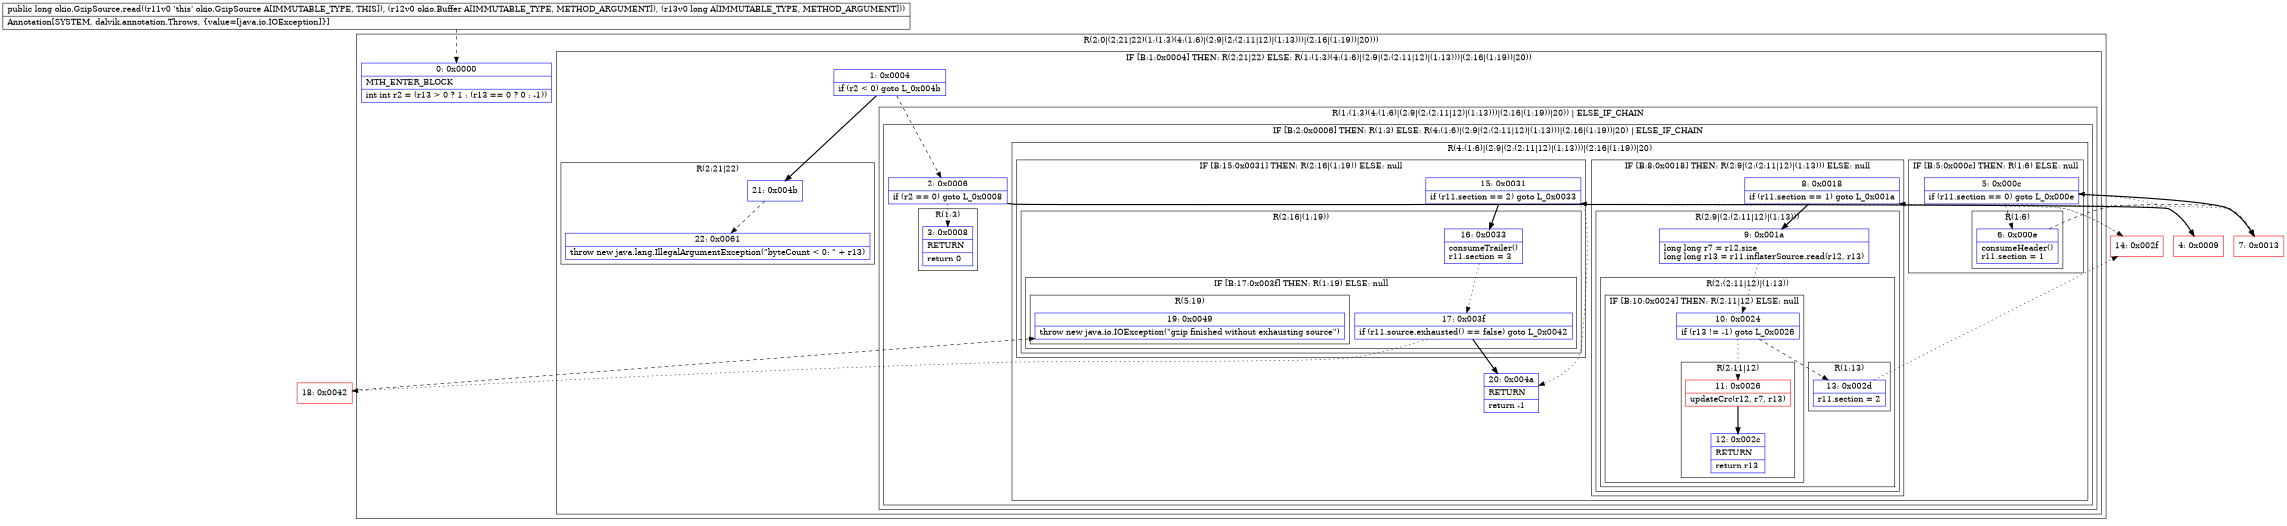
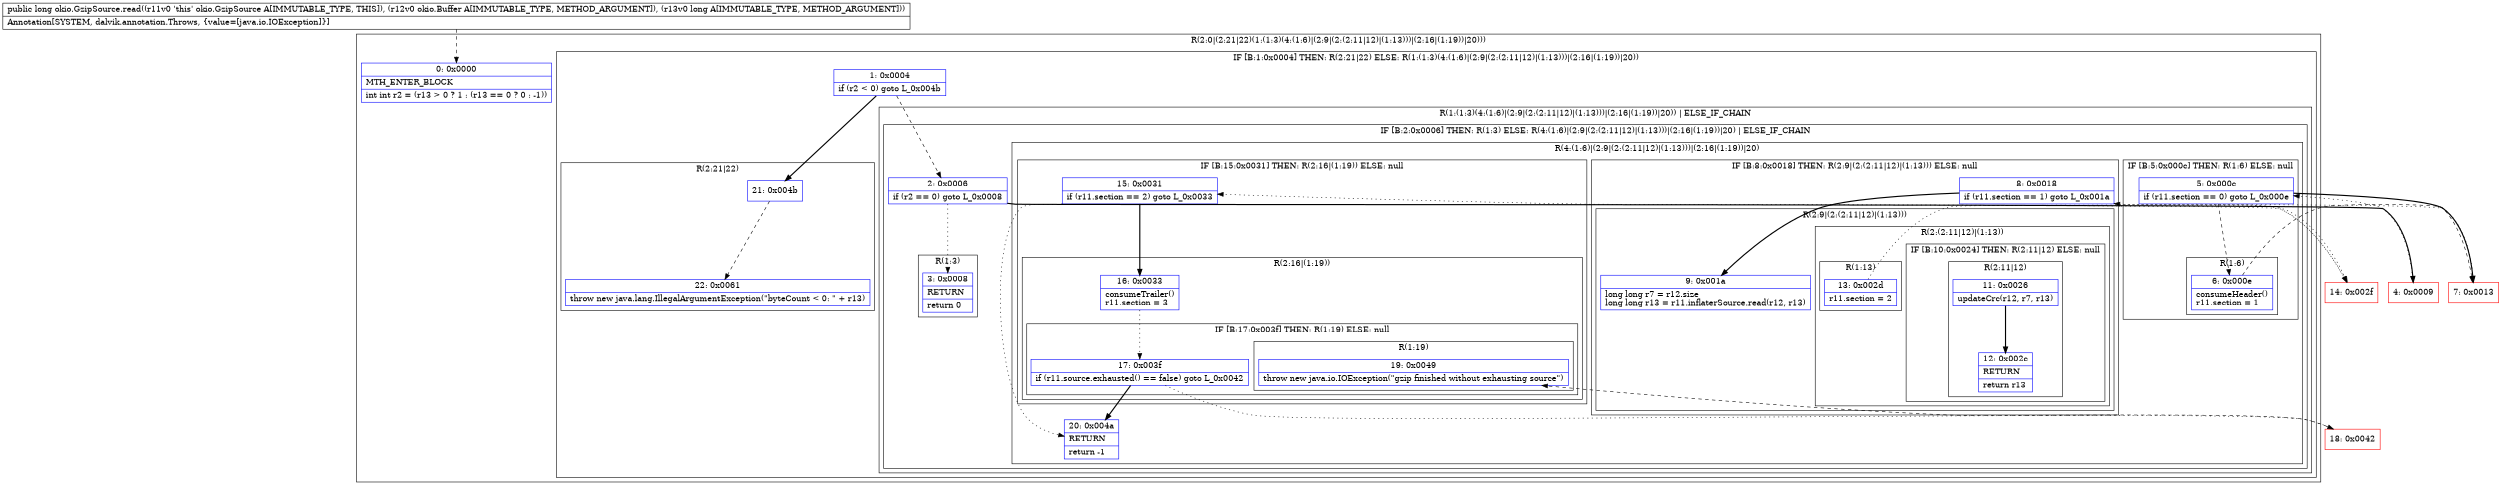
(1190, 302) -> (1414, 348)
(1738, 326) -> none
(1738, 393) -> (2006, 293)
